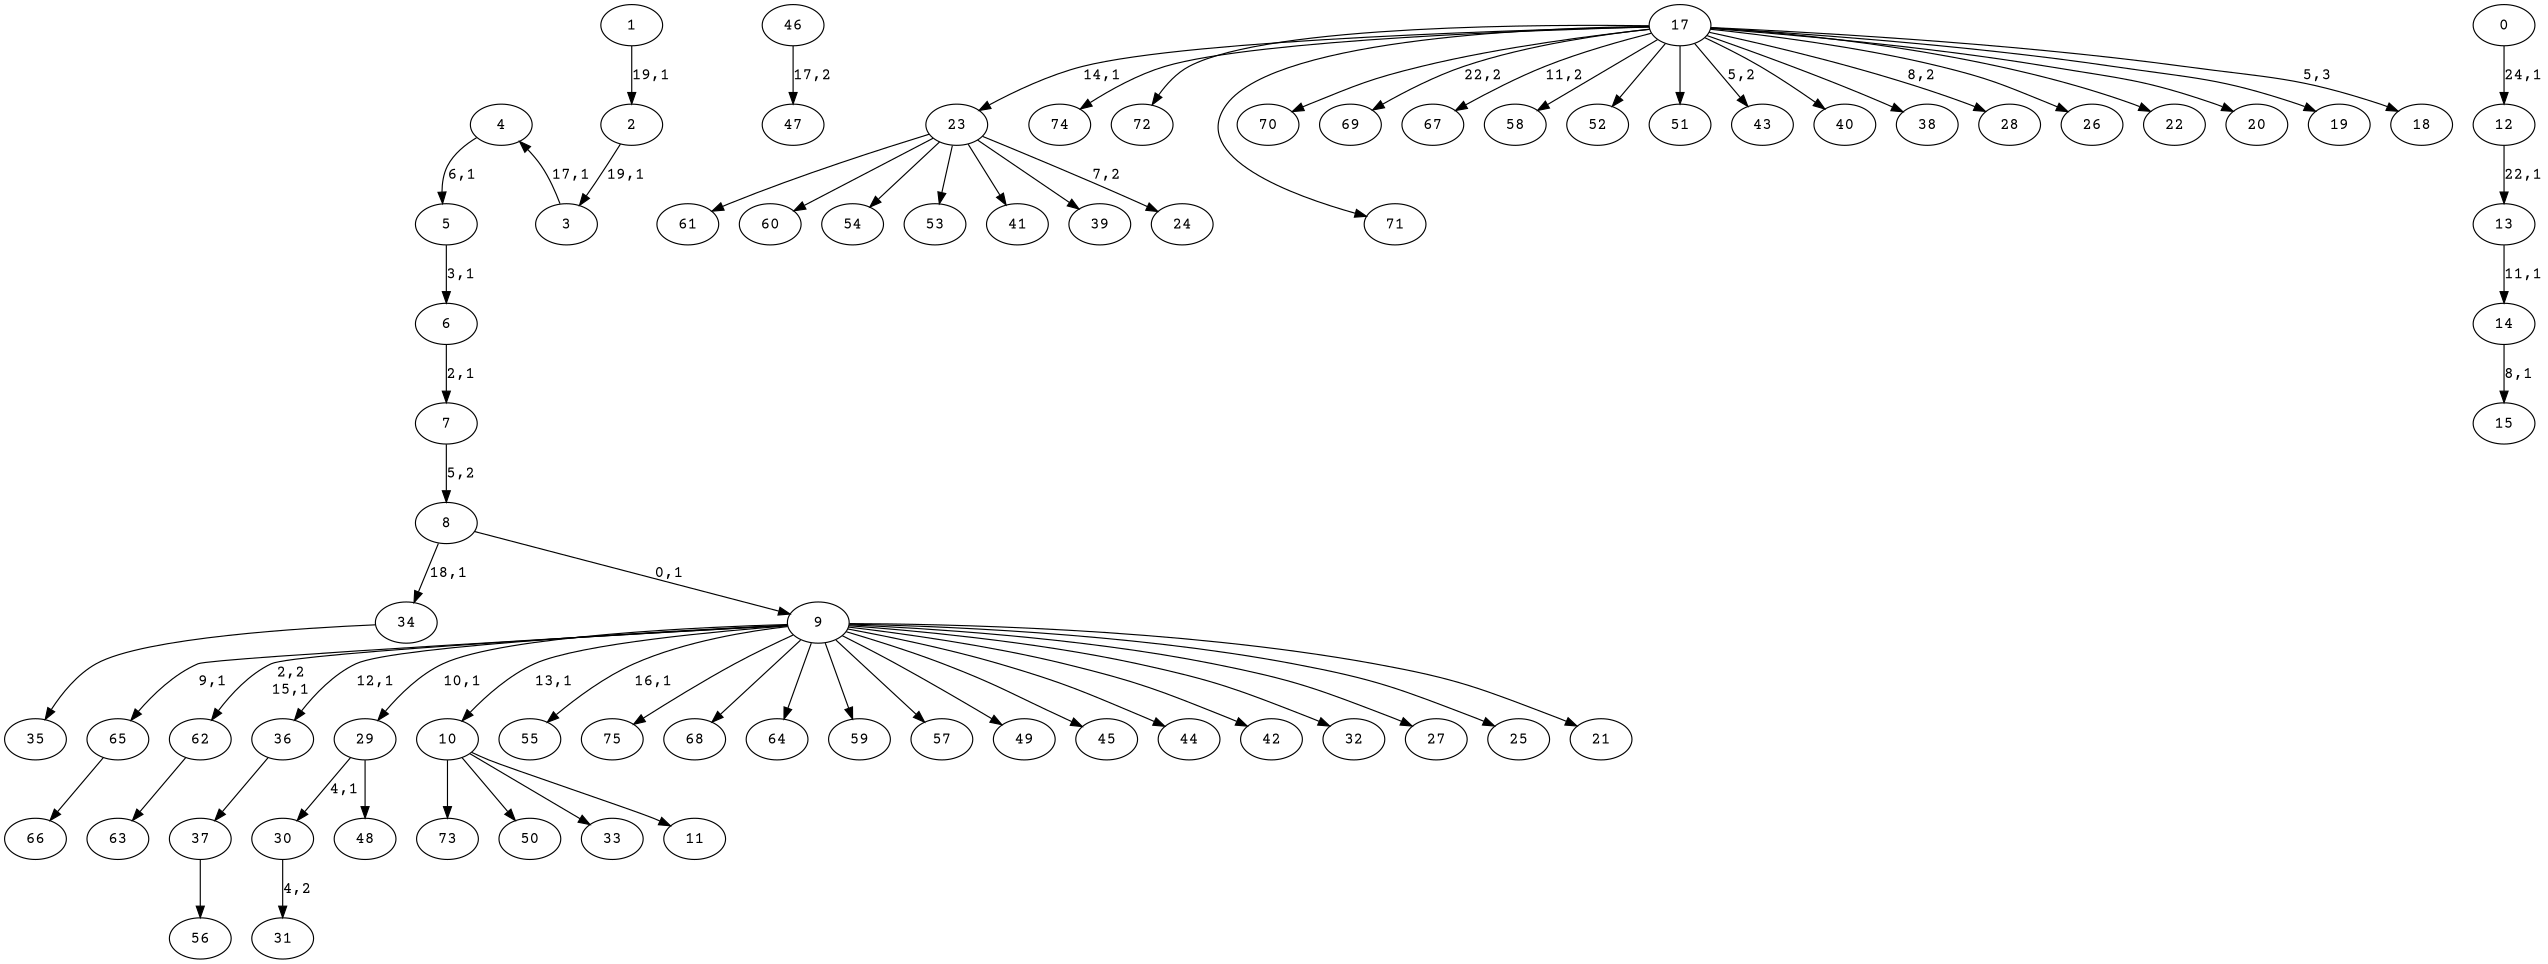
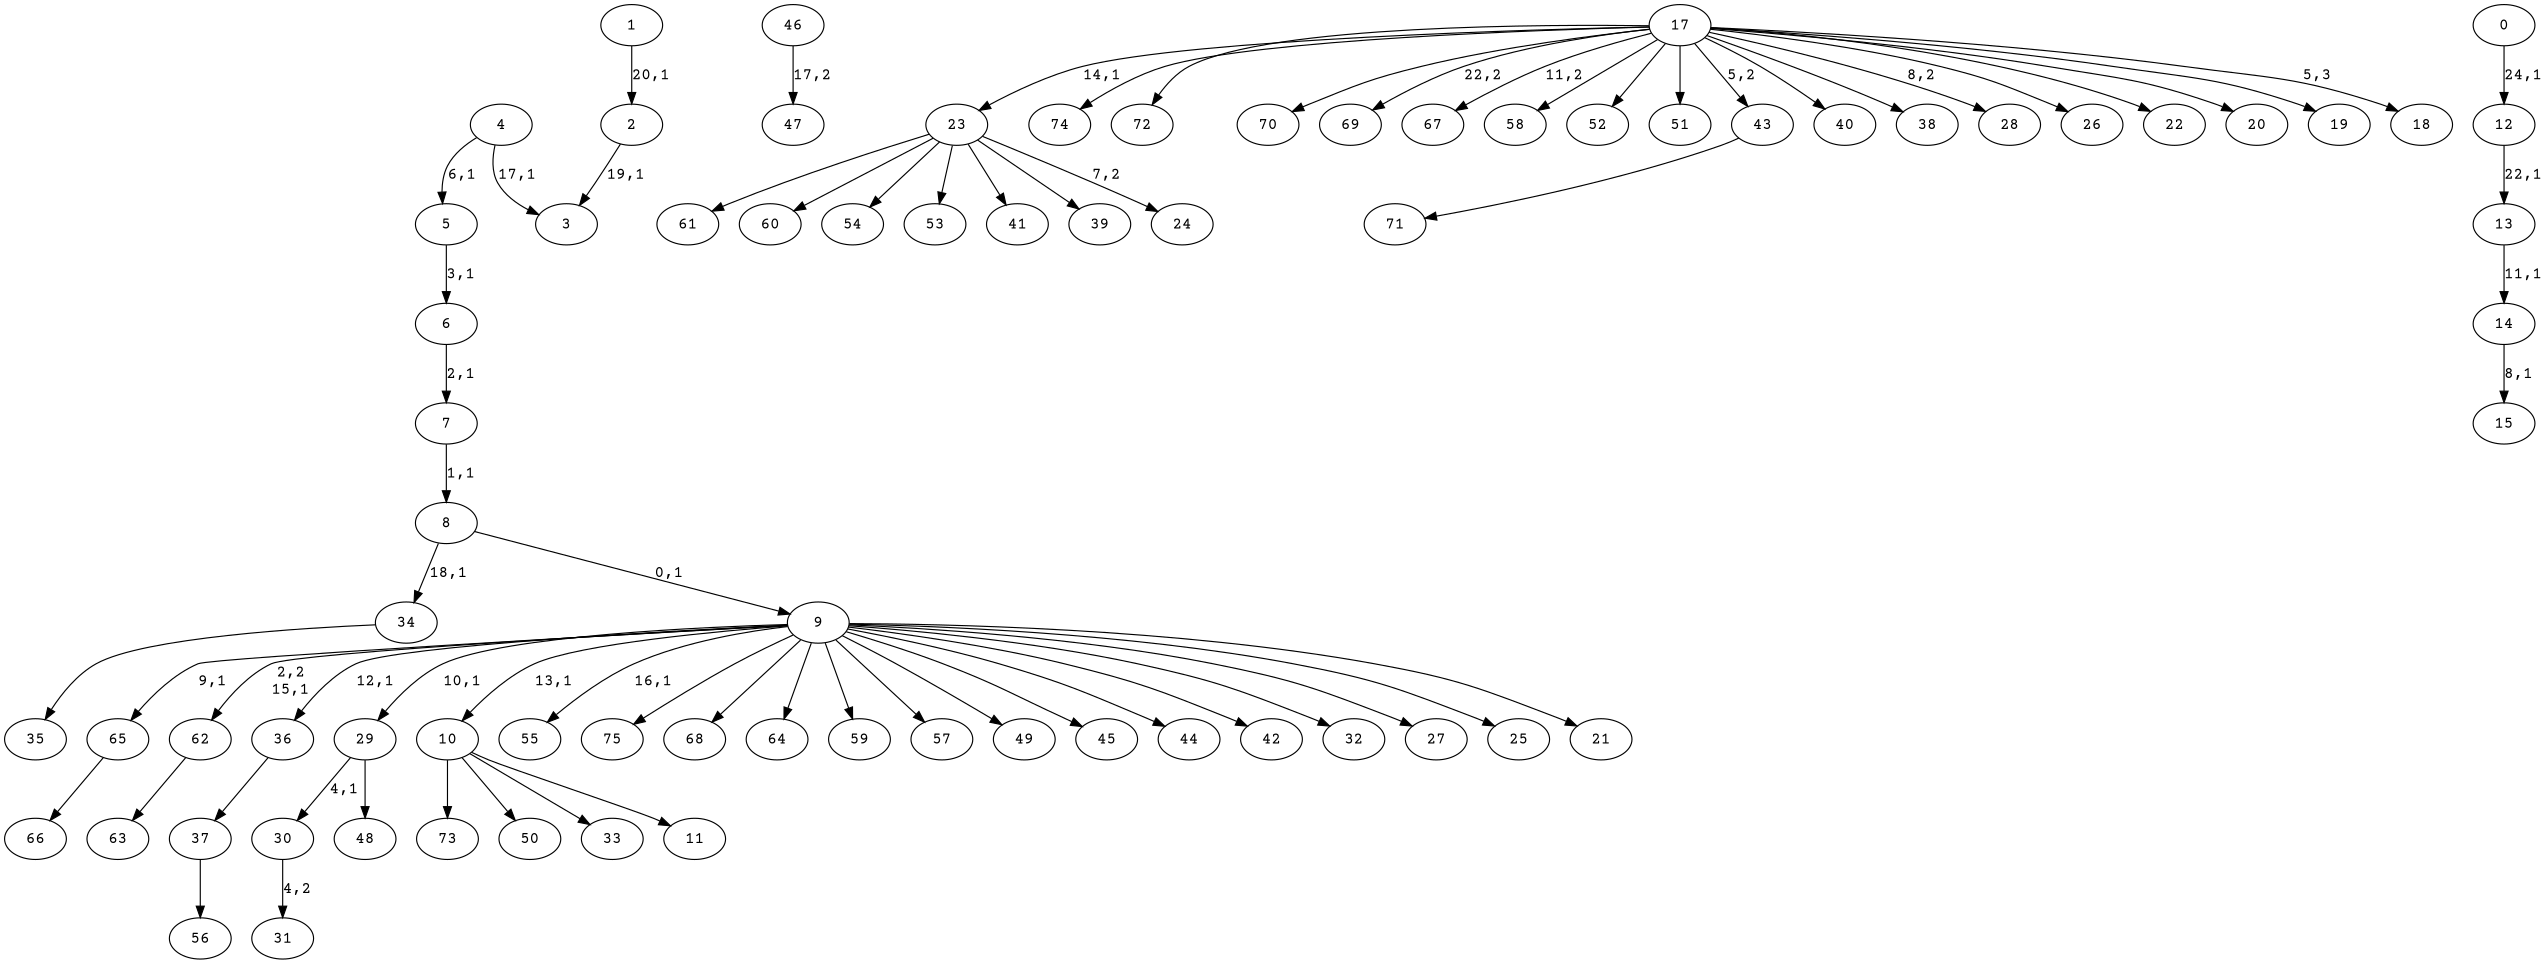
(1336, 55) -> (1589, 184)
(651, 75) -> (651, 75)
(547, 175) -> (498, 184)
(461, 473) -> (461, 473)
